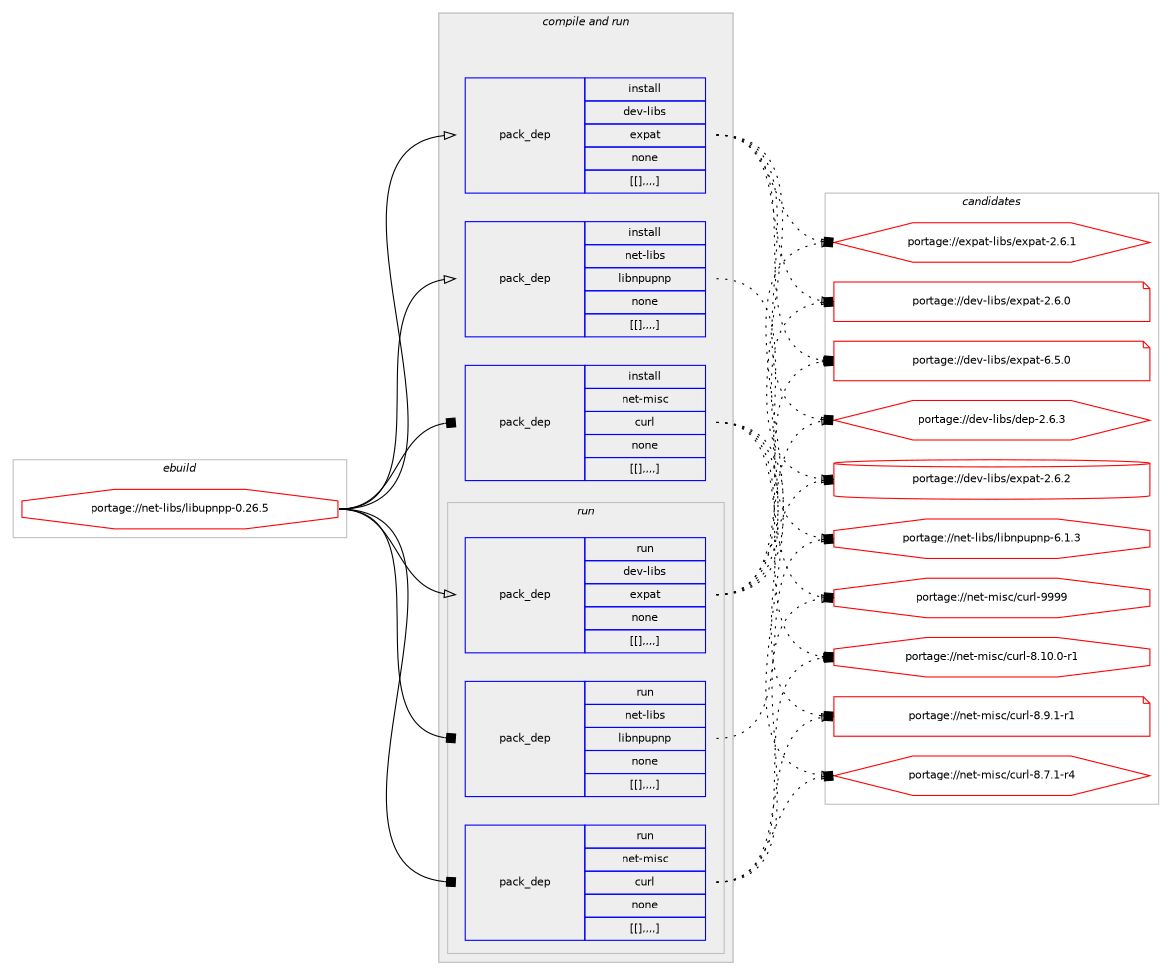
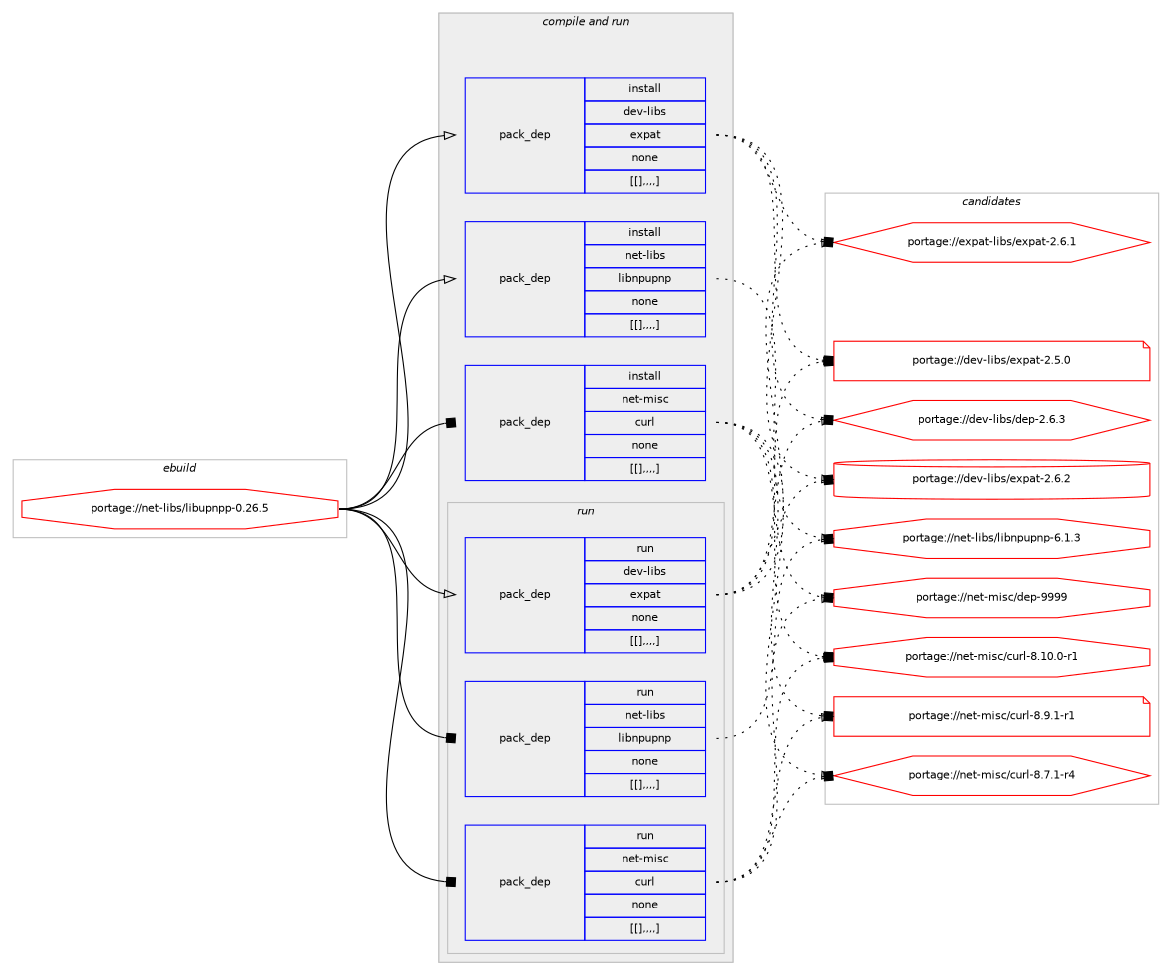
(992, 302) -> none
(992, 361) -> (992, 361)
(992, 598) -> (992, 598)
